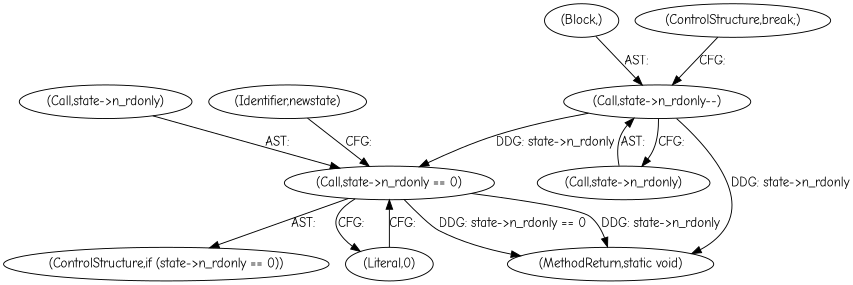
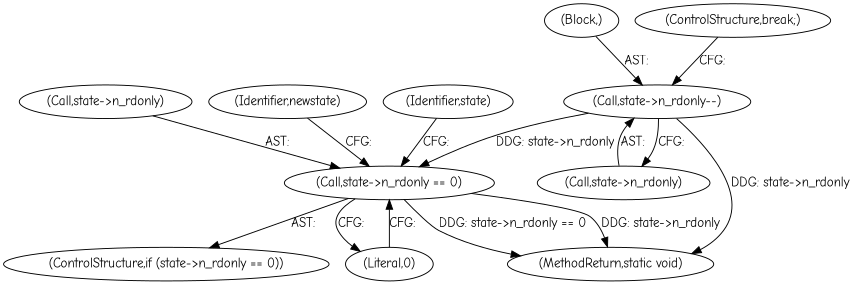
none -> (448, 102)
